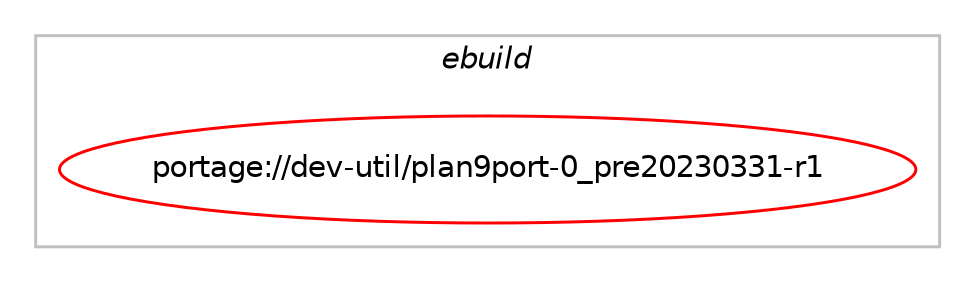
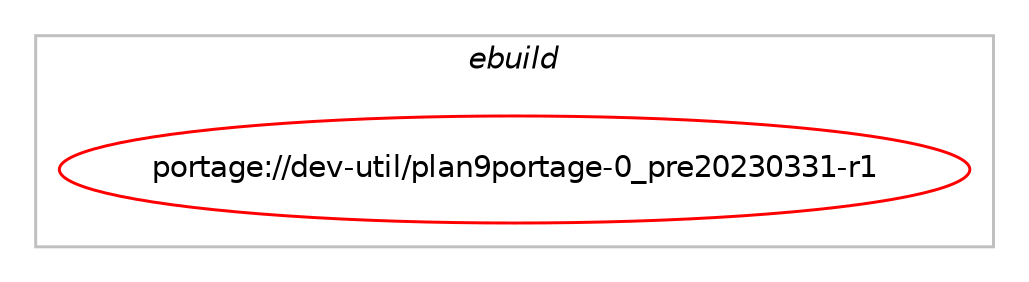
(488, 169) -> (515, 169)
